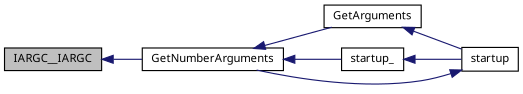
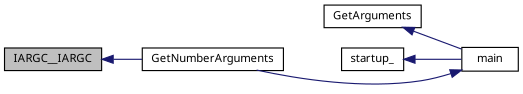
(298, 36) -> none
(318, 59) -> none
(490, 59) -> (490, 59)
